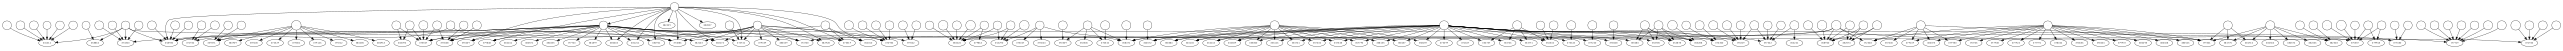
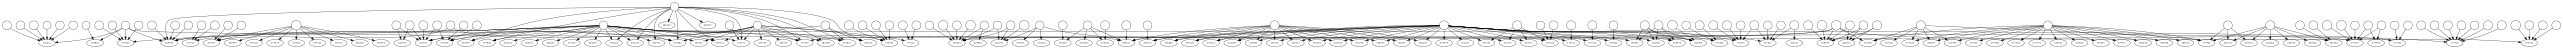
(640, 16) -> (741, 14)
